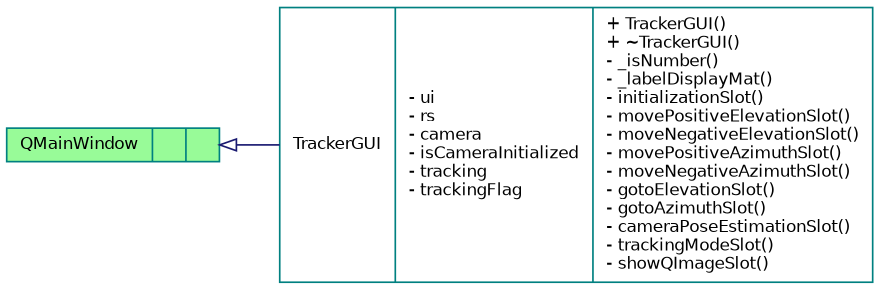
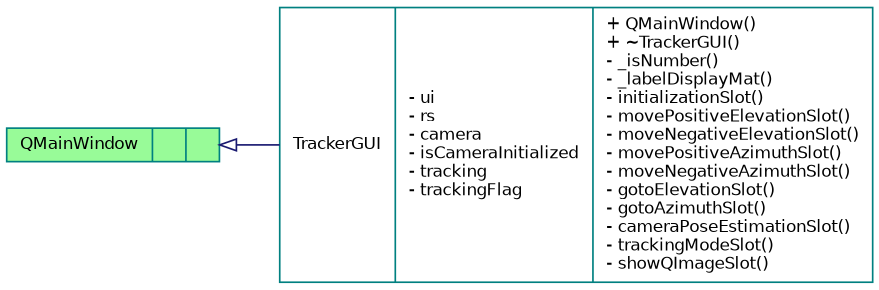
(667, 24) -> (682, 24)
